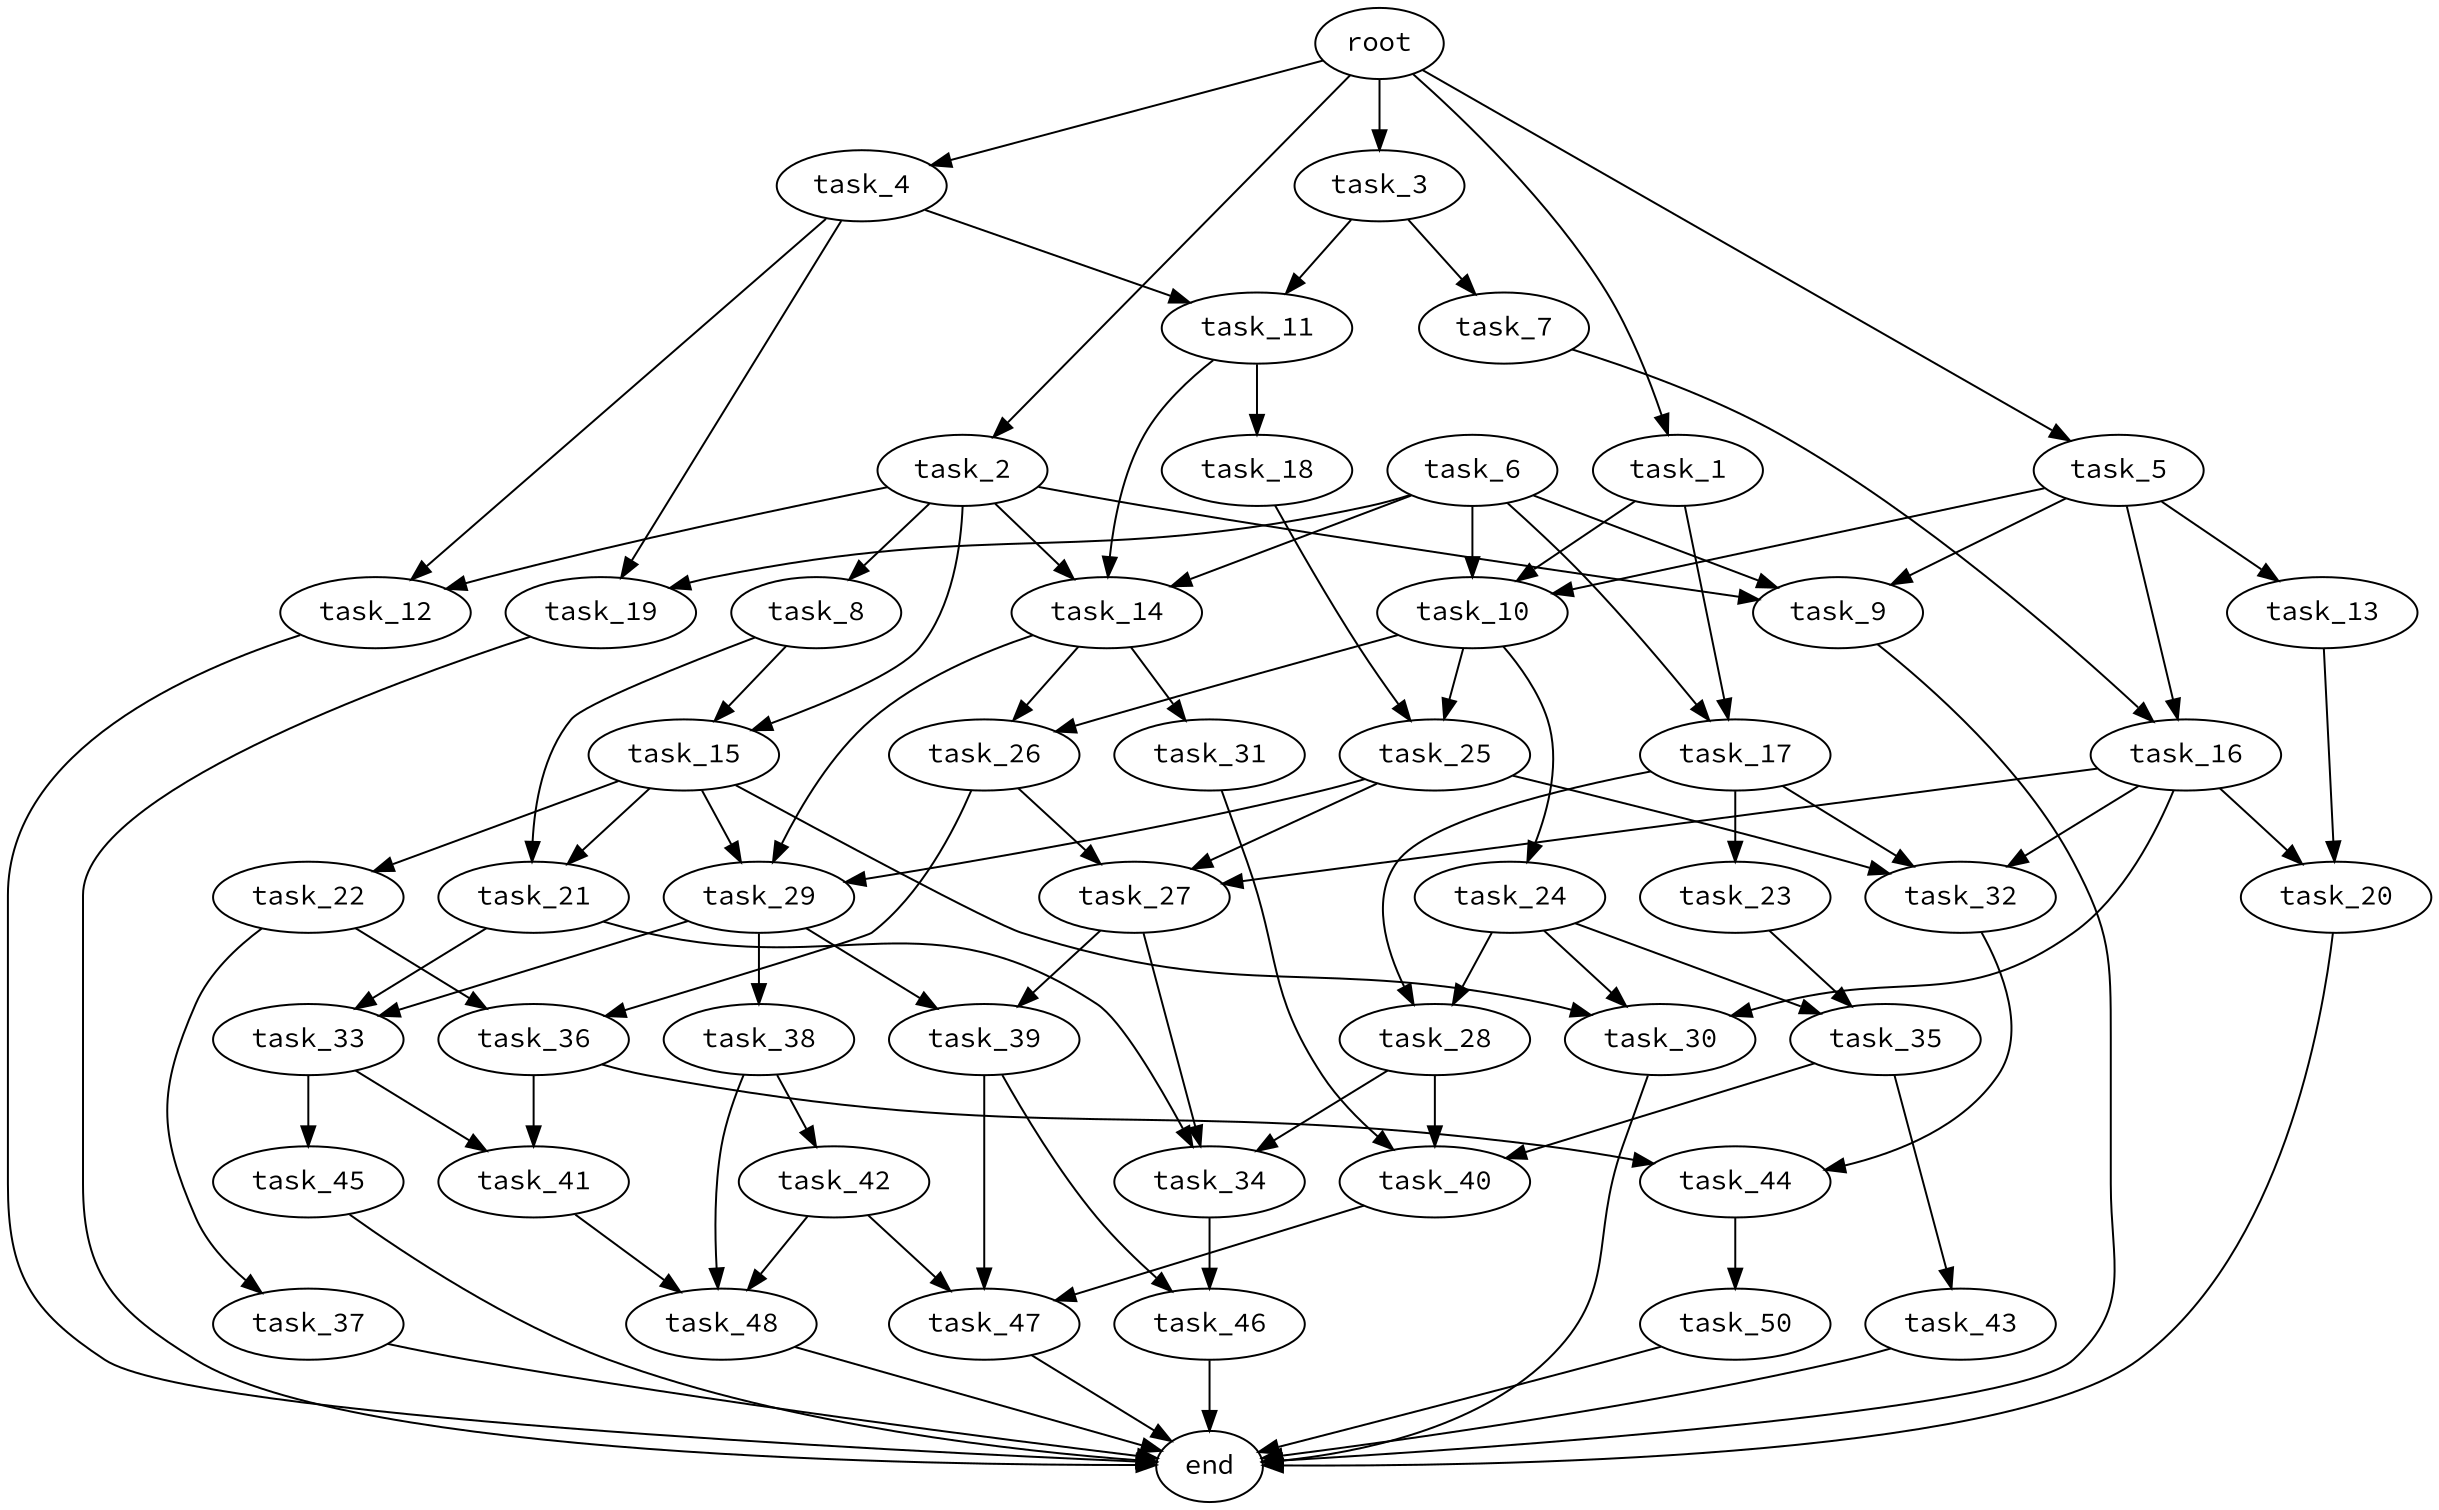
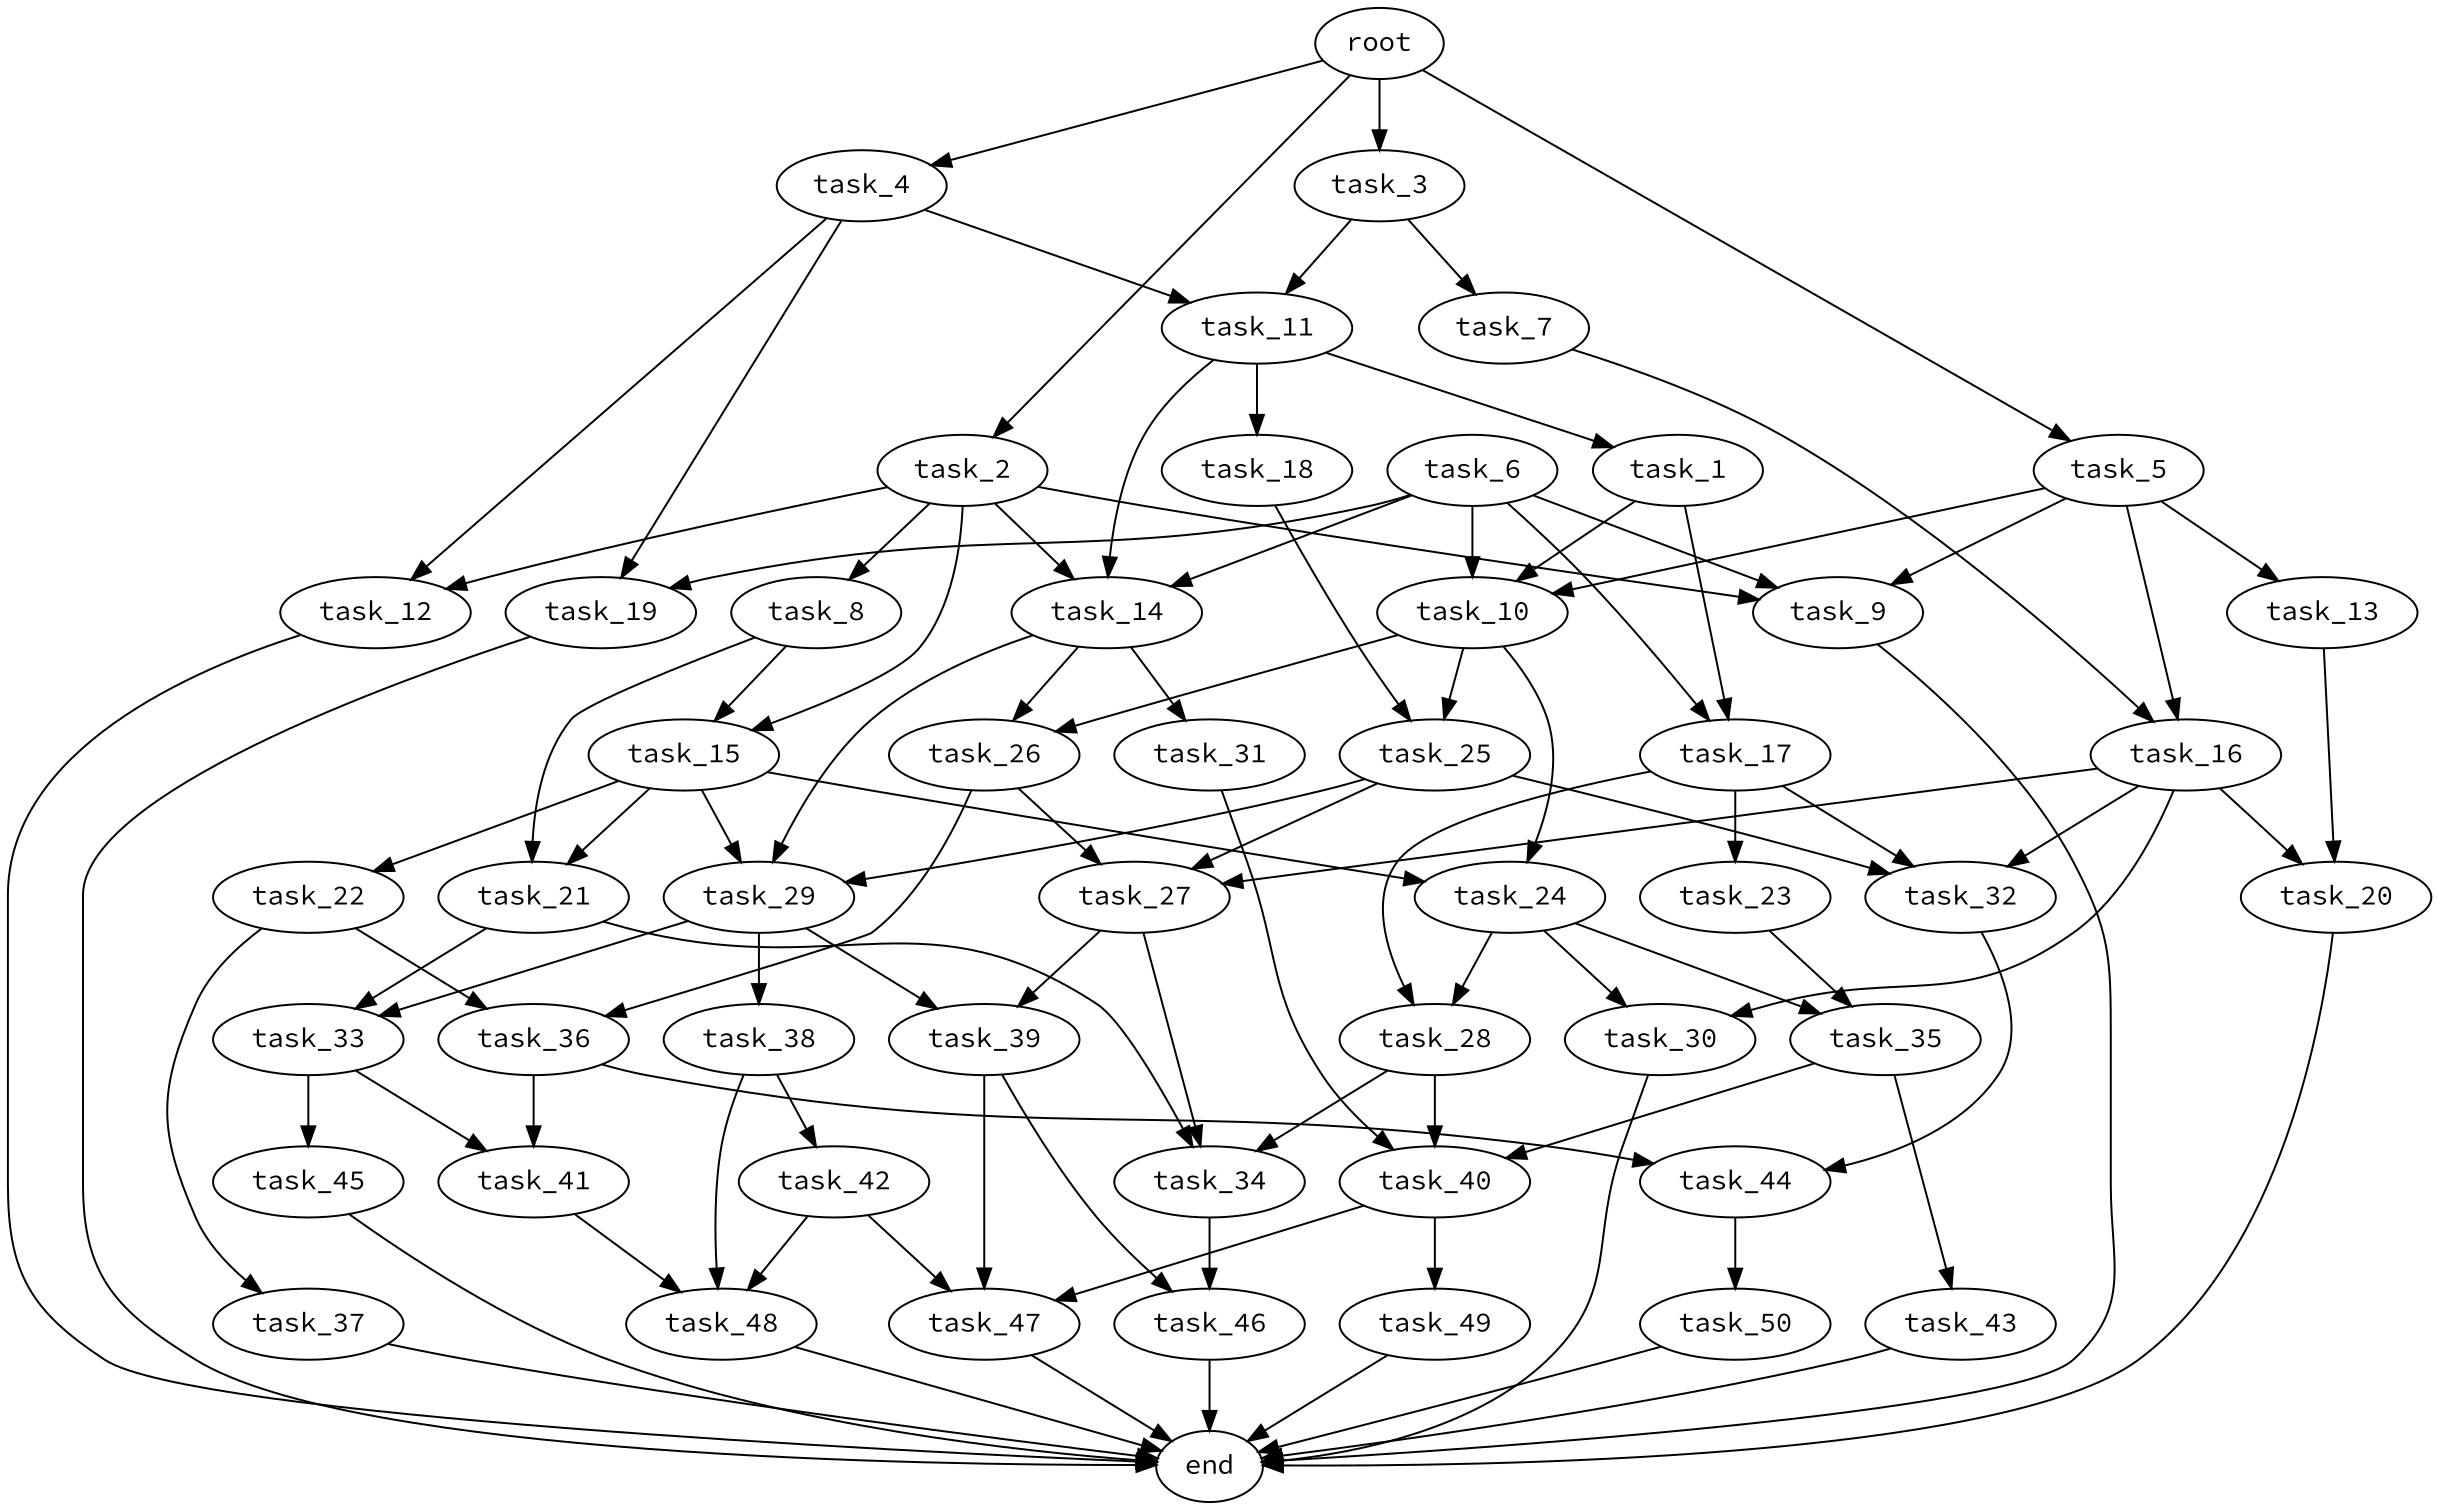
(1561, 228) -> (1460, 397)
(1135, 961) -> (1086, 827)
none -> (1435, 1324)
